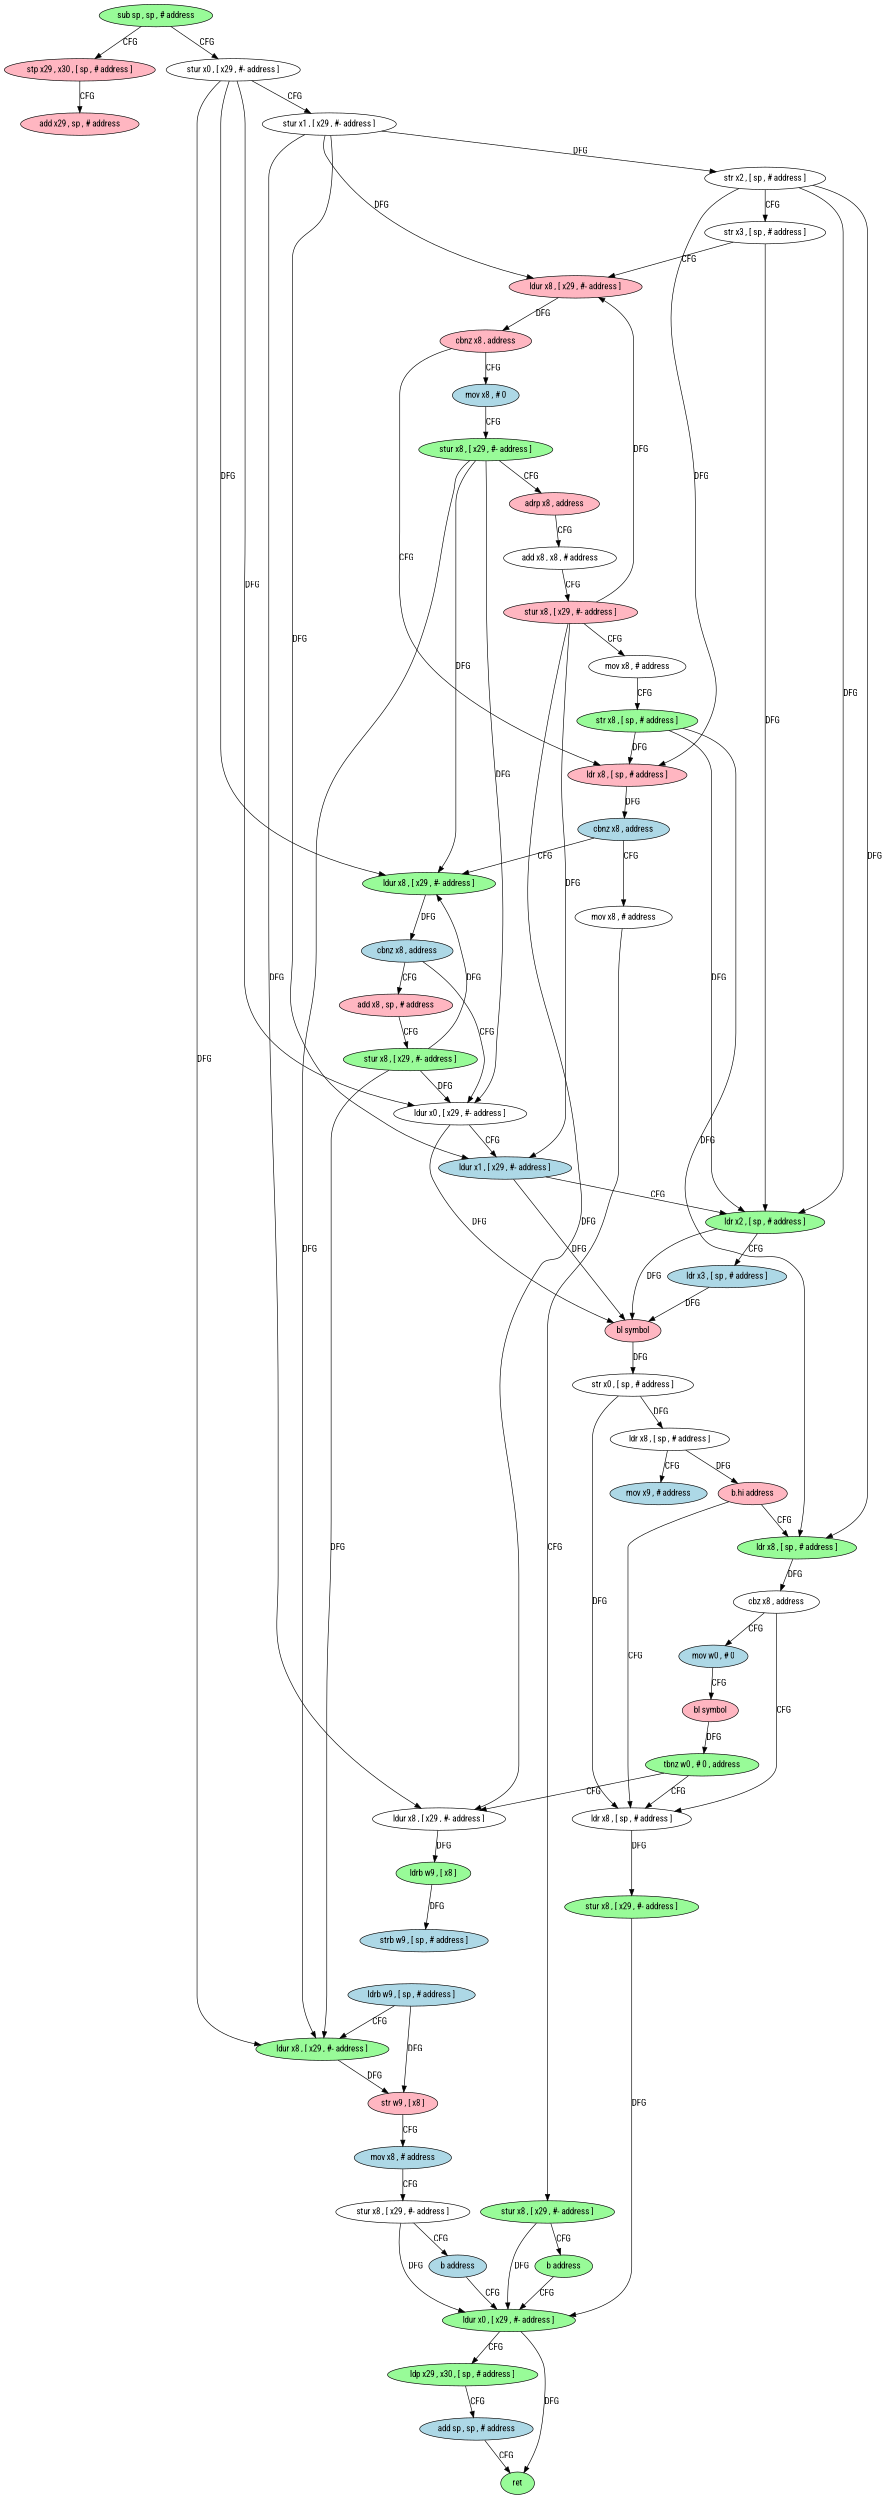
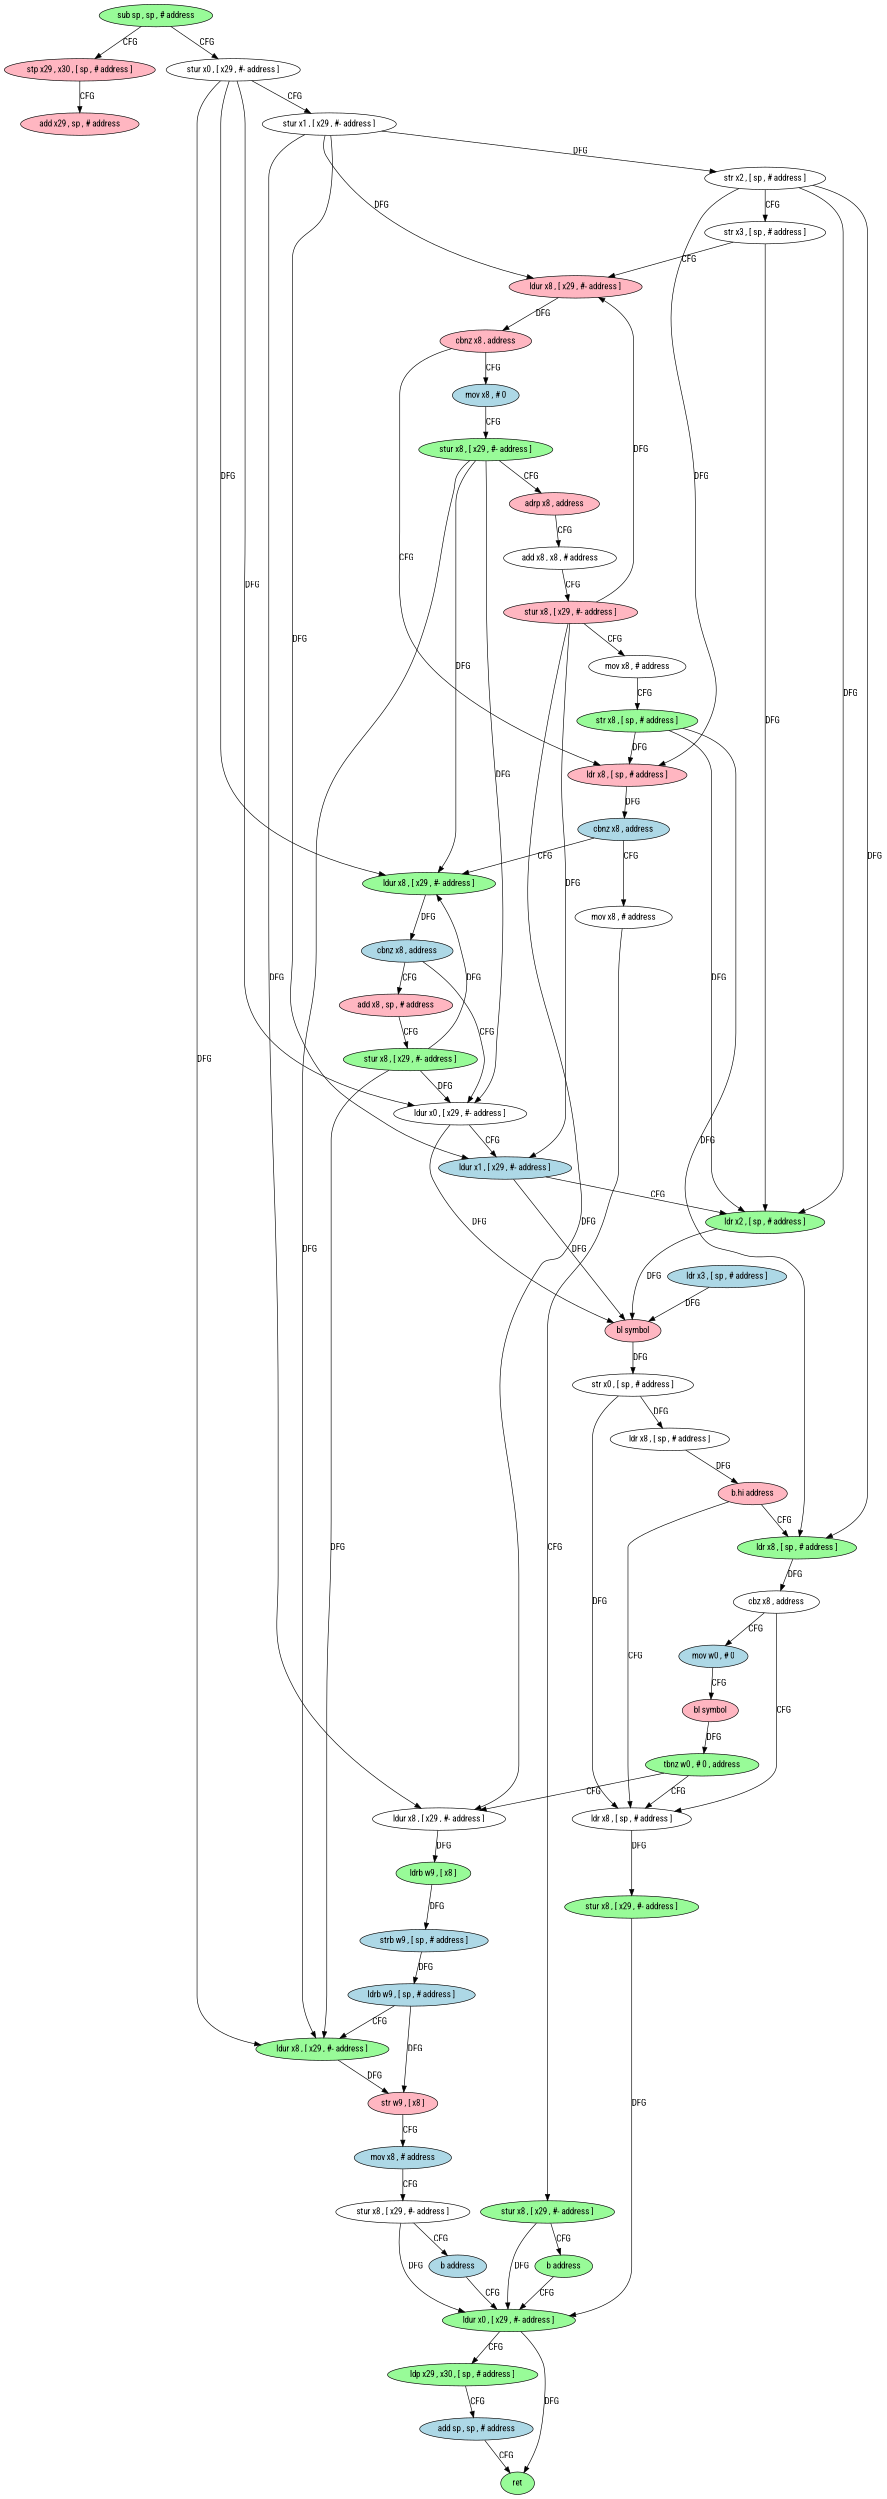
(748, 1247) -> none
(659, 1494) -> none
none -> (419, 1965)
